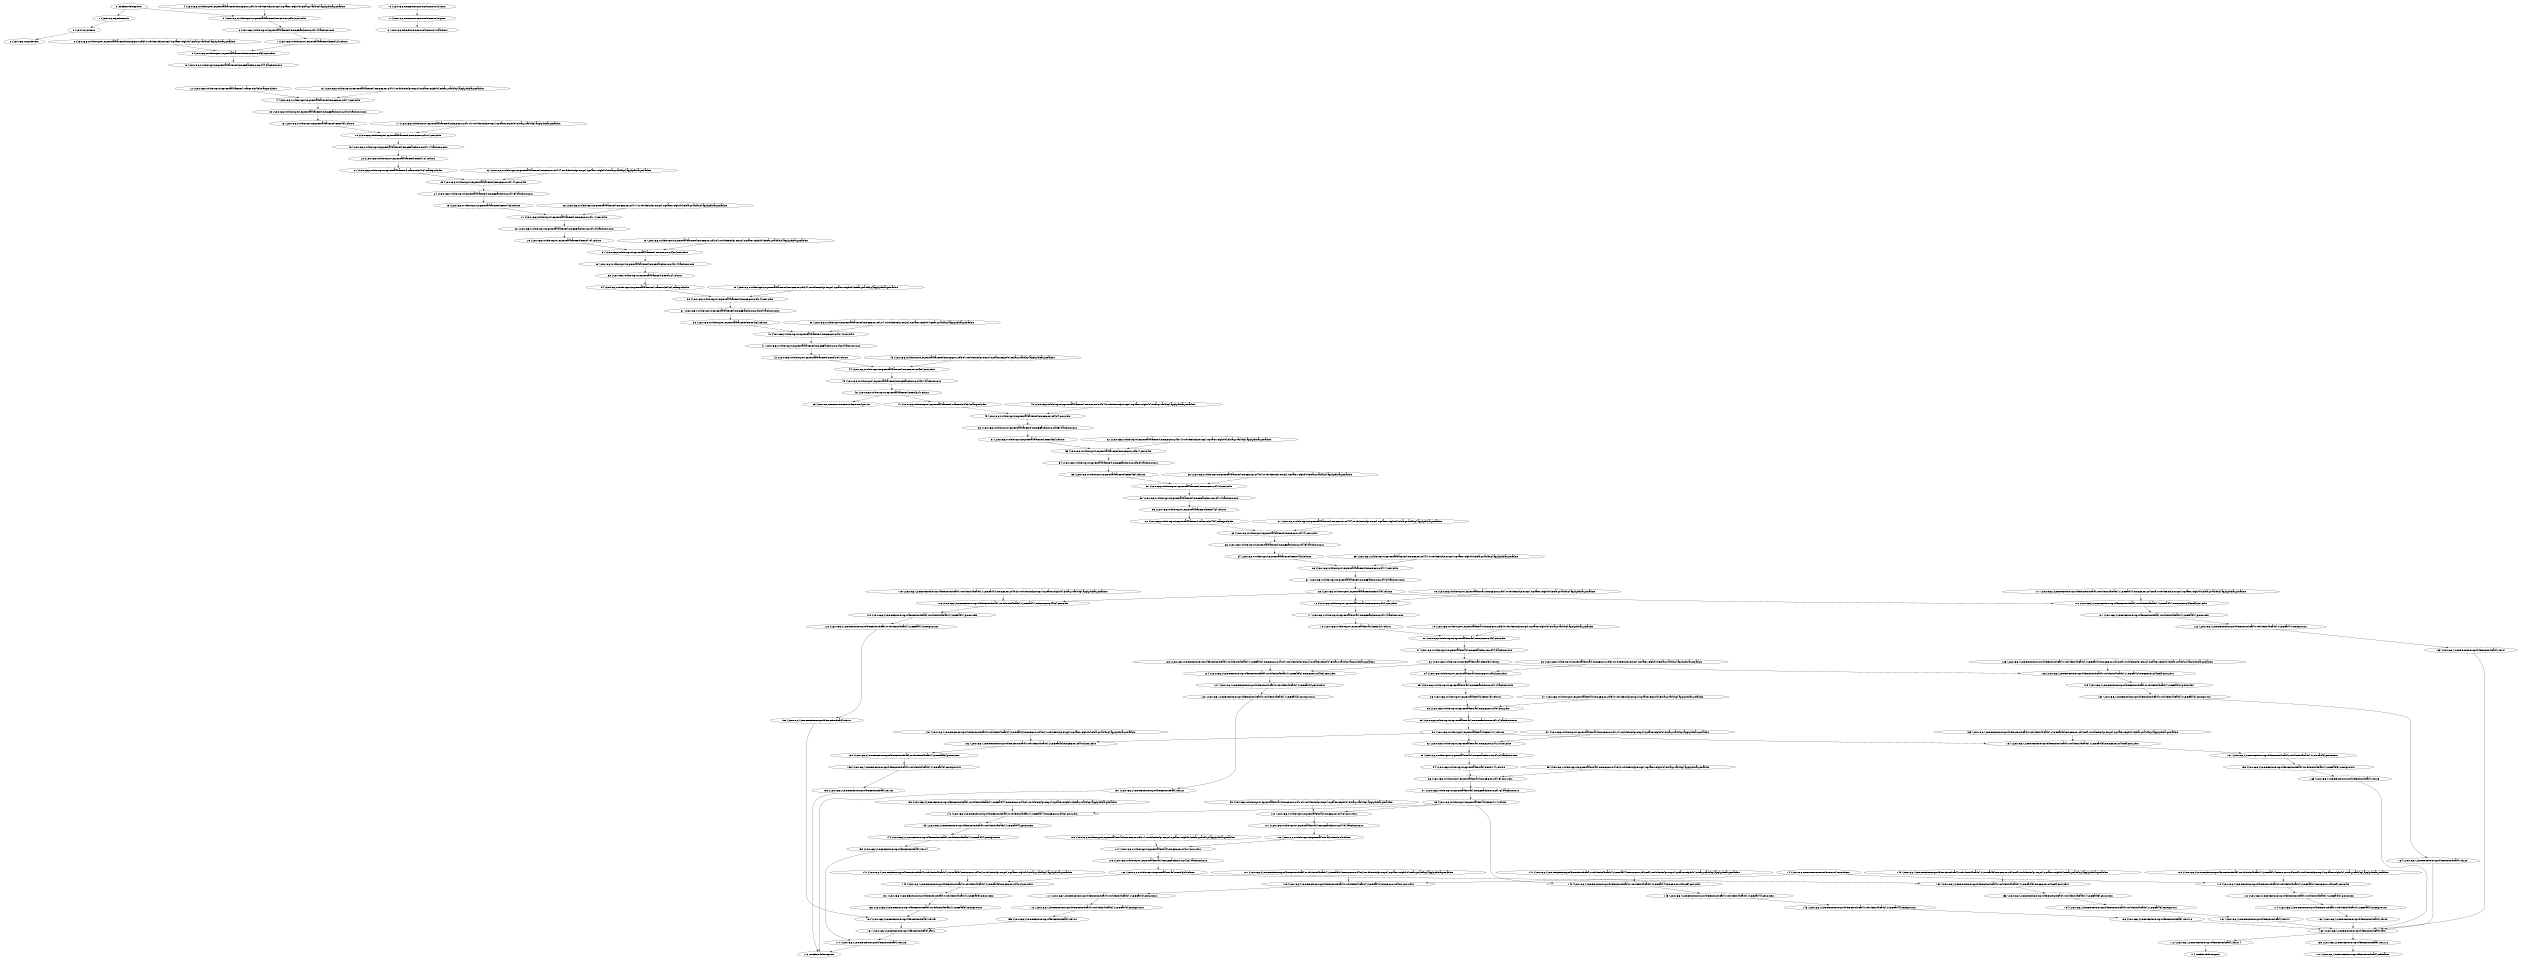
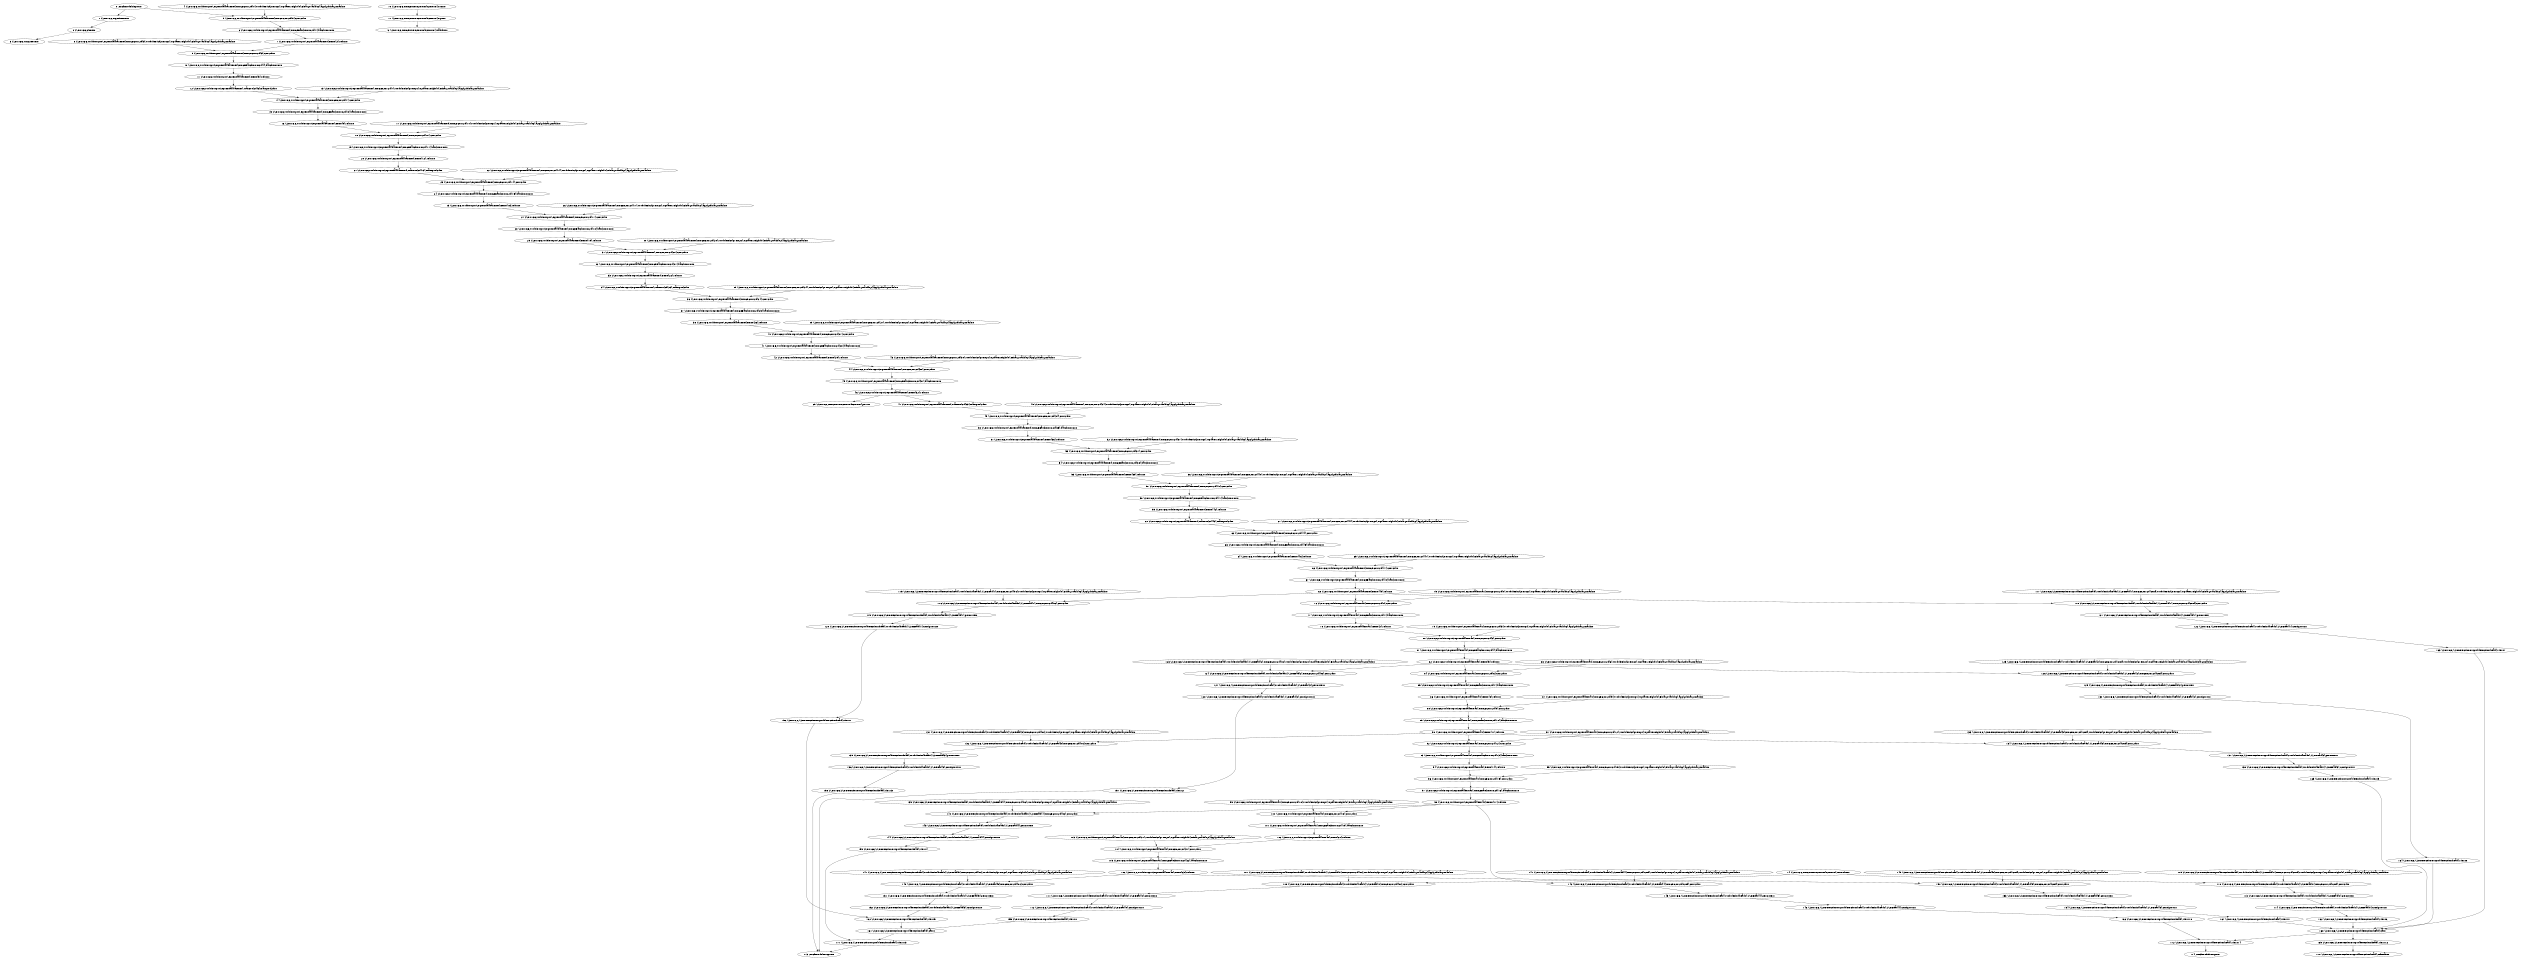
(84, 30) -> (84, 30)
none -> (233, 77)
(2255, 925) -> (2181, 931)
